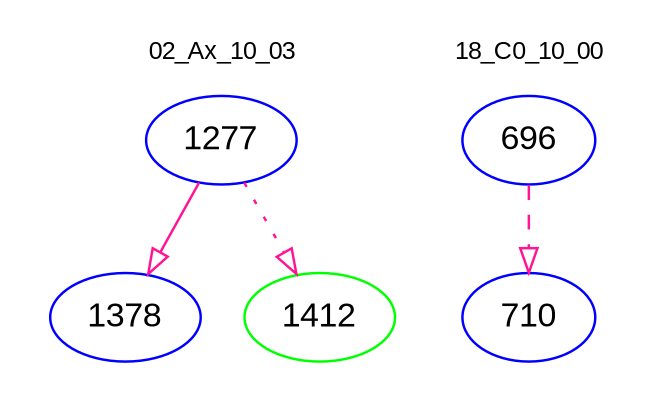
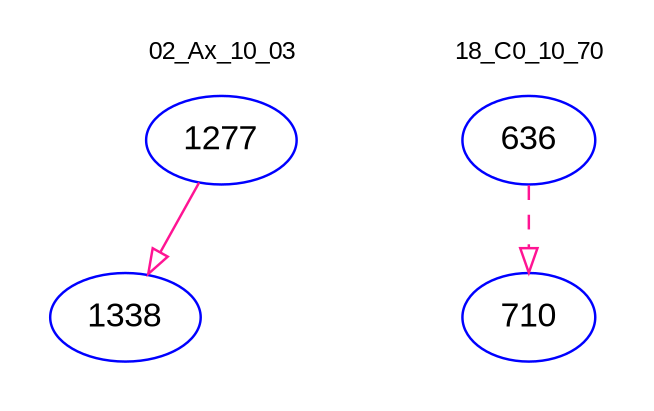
(530, 53) -> (530, 53)
(529, 140) -> (529, 140)
(125, 317) -> (125, 317)
(320, 317) -> none
